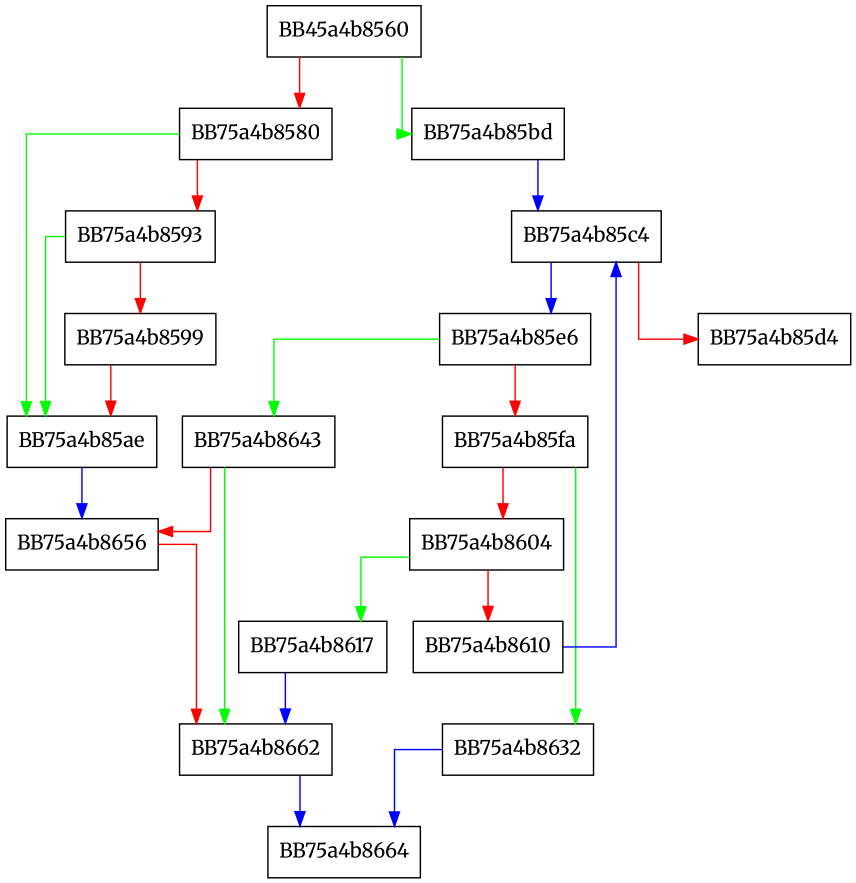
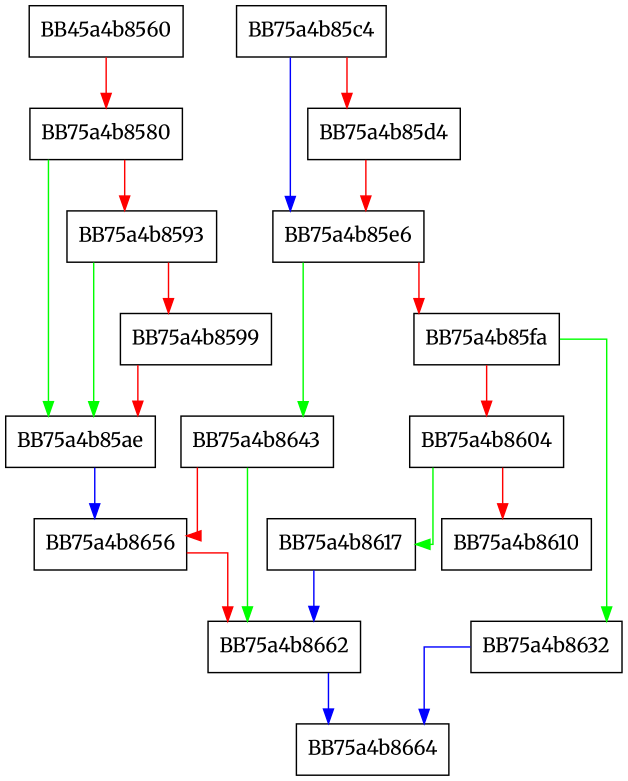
(488, 134) -> none
none -> (366, 178)
(616, 488) -> none
